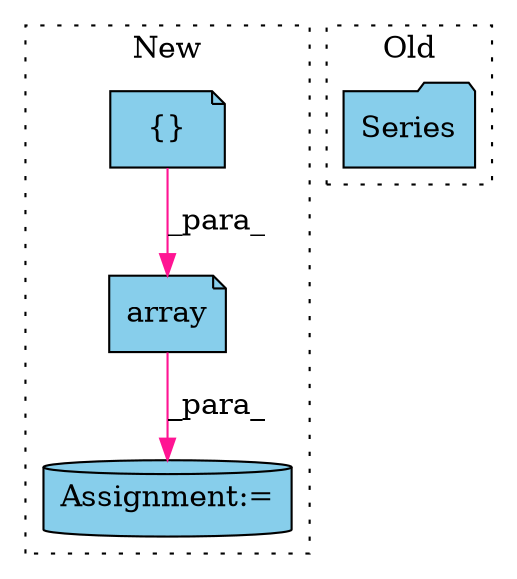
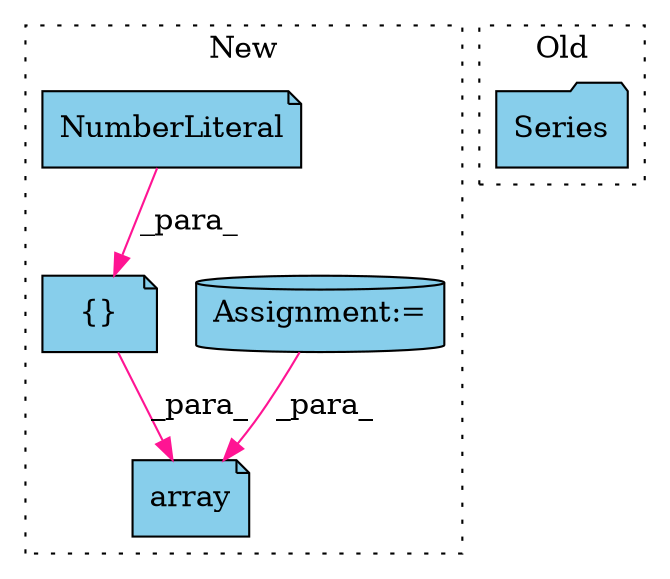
none -> (172, 129)
(168, 395) -> (270, 399)
